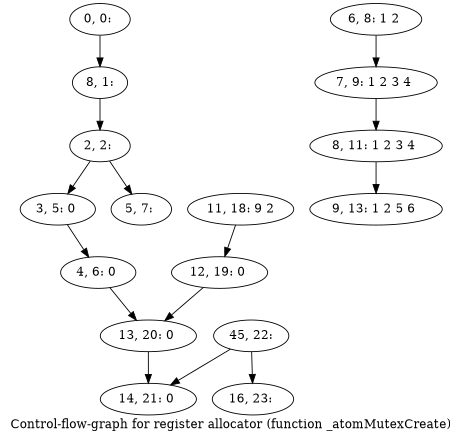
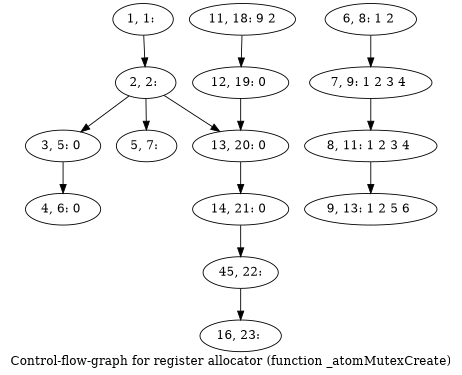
(100, 19) -> none
(100, 83) -> (143, 19)
(120, 301) -> (188, 111)
(204, 365) -> (241, 237)
